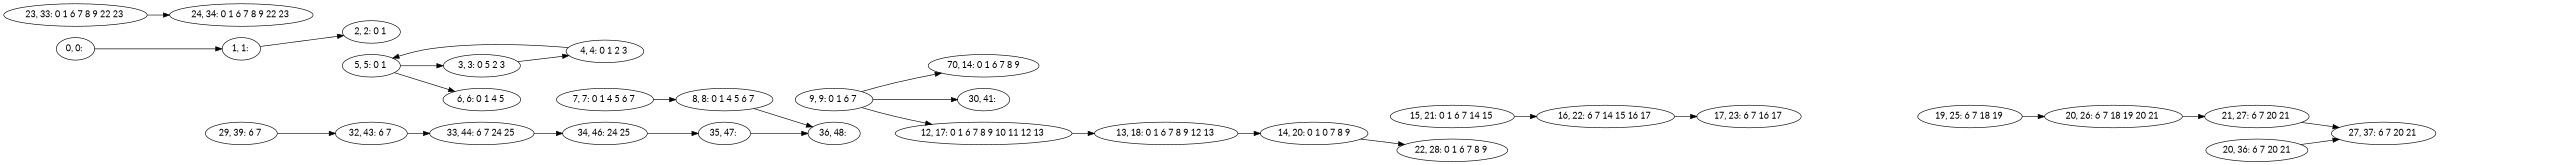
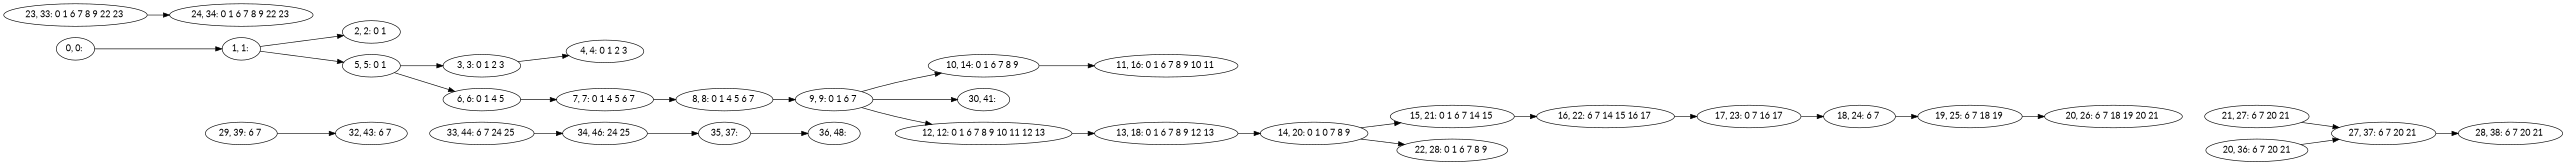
(483, 45) -> (299, 56)
(482, 66) -> (482, 66)
(984, 66) -> (984, 66)
none -> (1166, 66)
none -> (535, 100)
(780, 117) -> (781, 100)
(1749, 117) -> (1749, 117)
none -> (1859, 117)
(2190, 117) -> none
none -> (1378, 126)
(415, 133) -> none
(724, 133) -> (724, 133)
(984, 133) -> (984, 133)
none -> (2510, 133)
